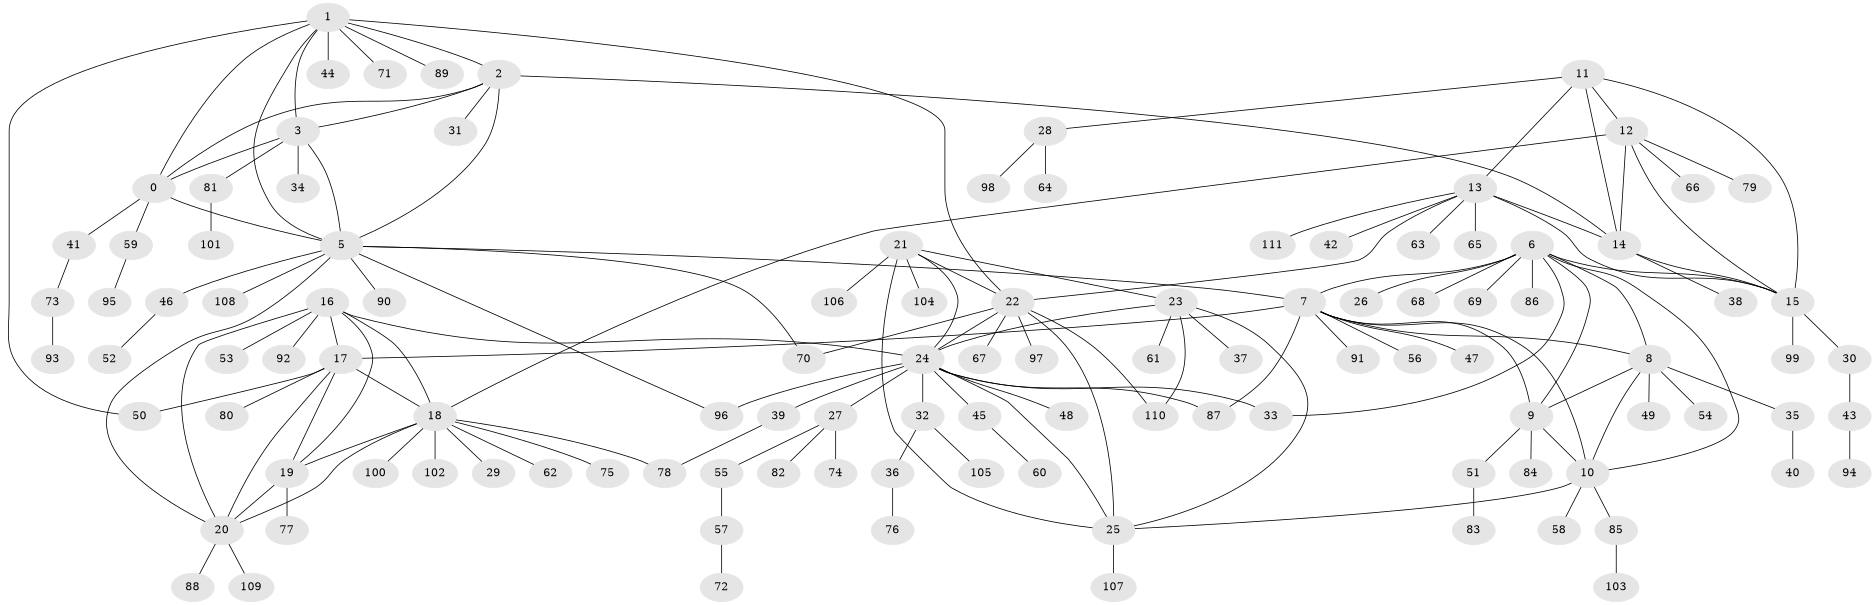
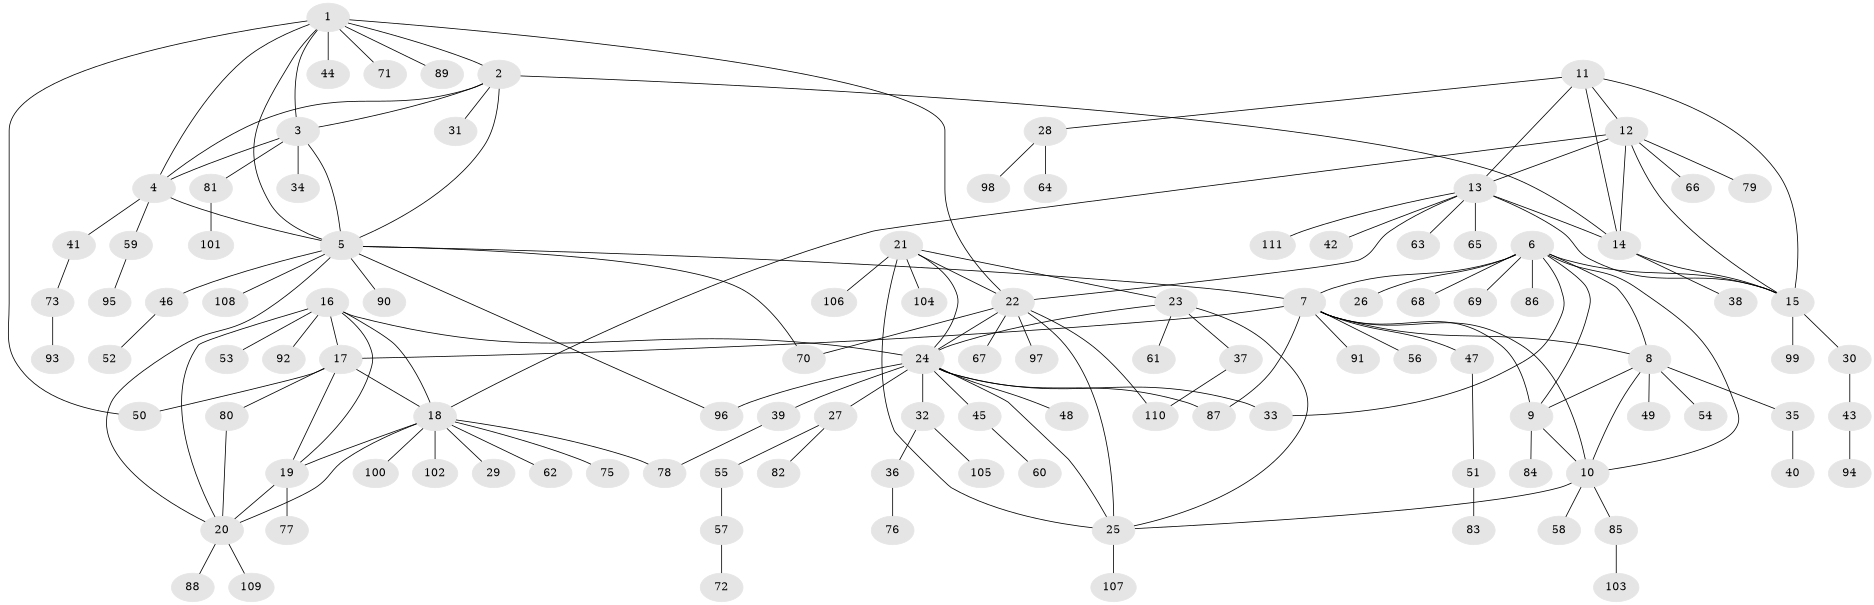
none -> (1551, 160)
(154, 188) -> (154, 188)
(1185, 362) -> (1200, 387)
(272, 439) -> (224, 473)
(1503, 445) -> (1473, 416)
(836, 473) -> none
